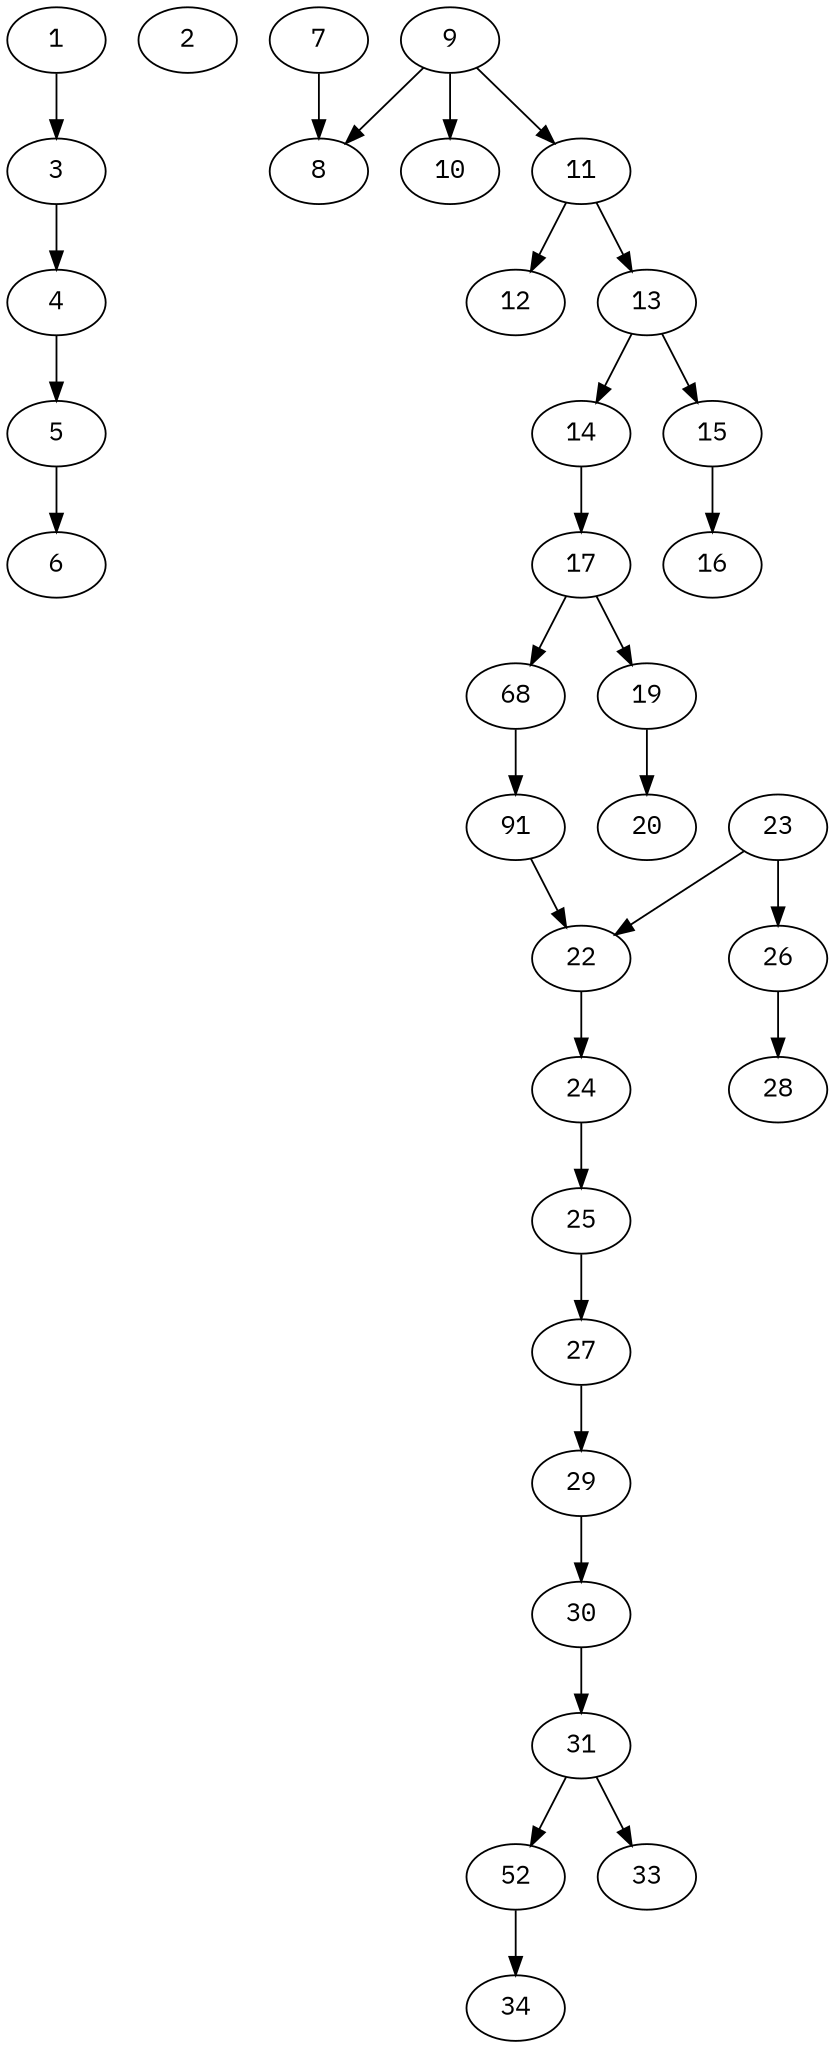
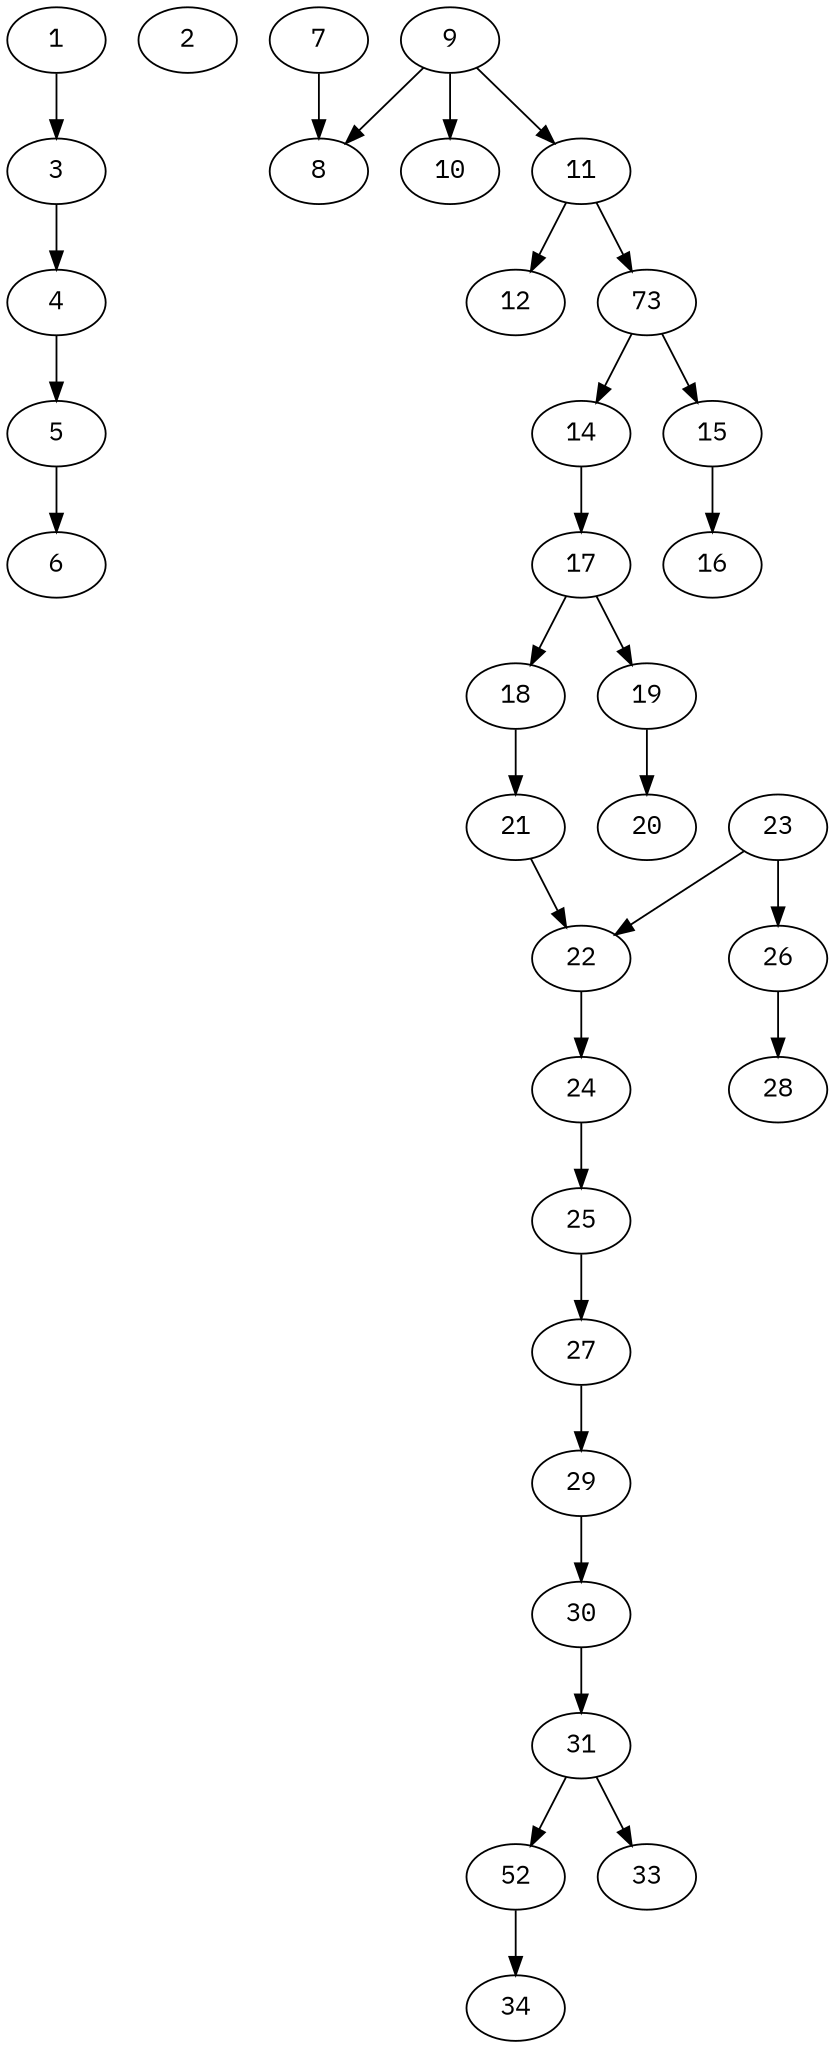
(647, 302) -> (647, 302)
(516, 696) -> (516, 696)
(516, 827) -> (516, 827)
